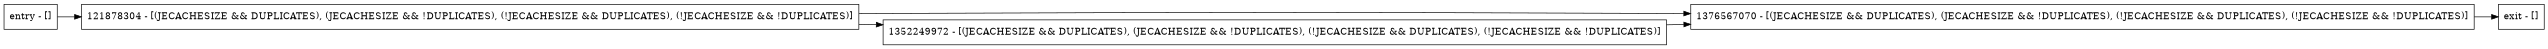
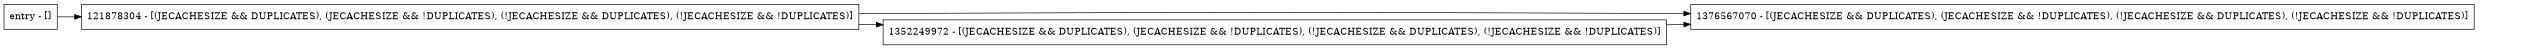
(2521, 17) -> none
